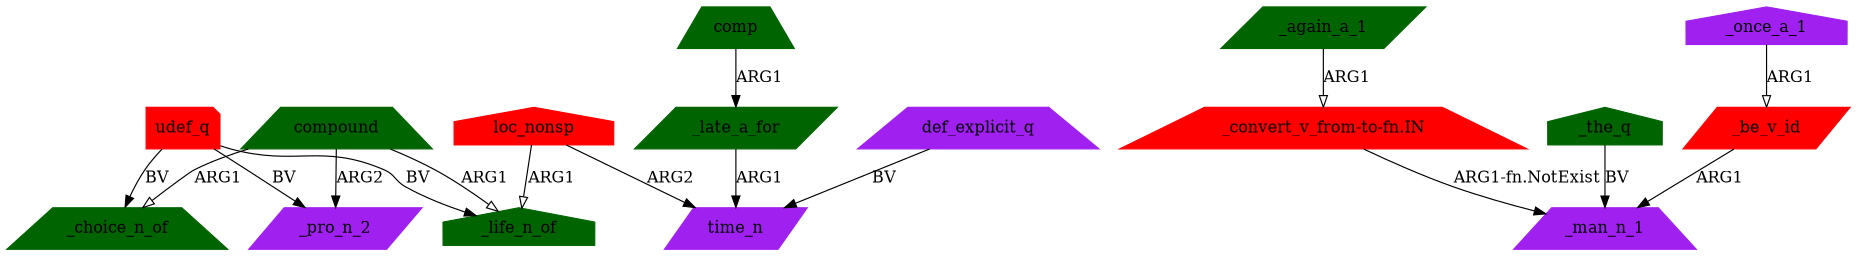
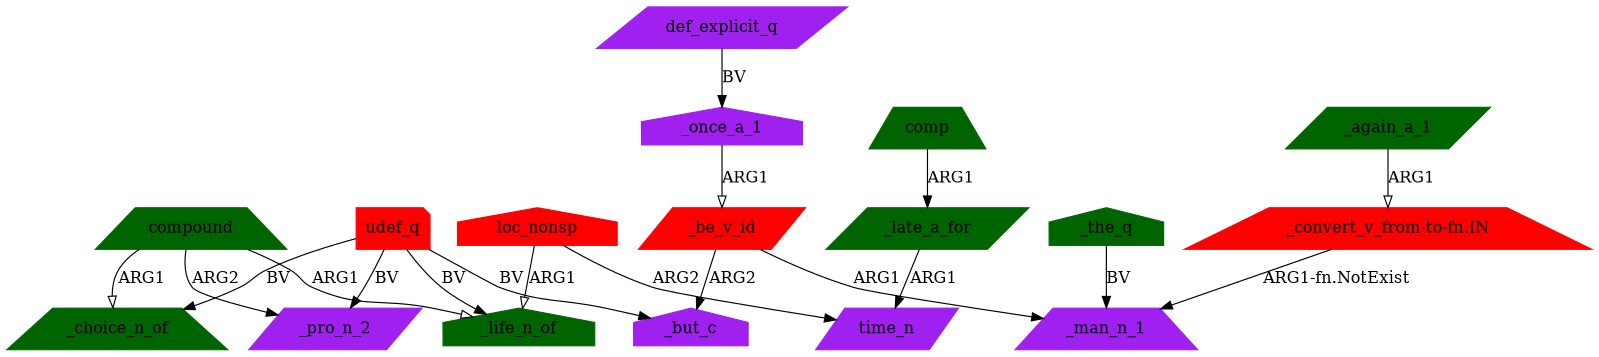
(978, 128) -> (722, 28)
(862, 176) -> (722, 72)
none -> (691, 329)
